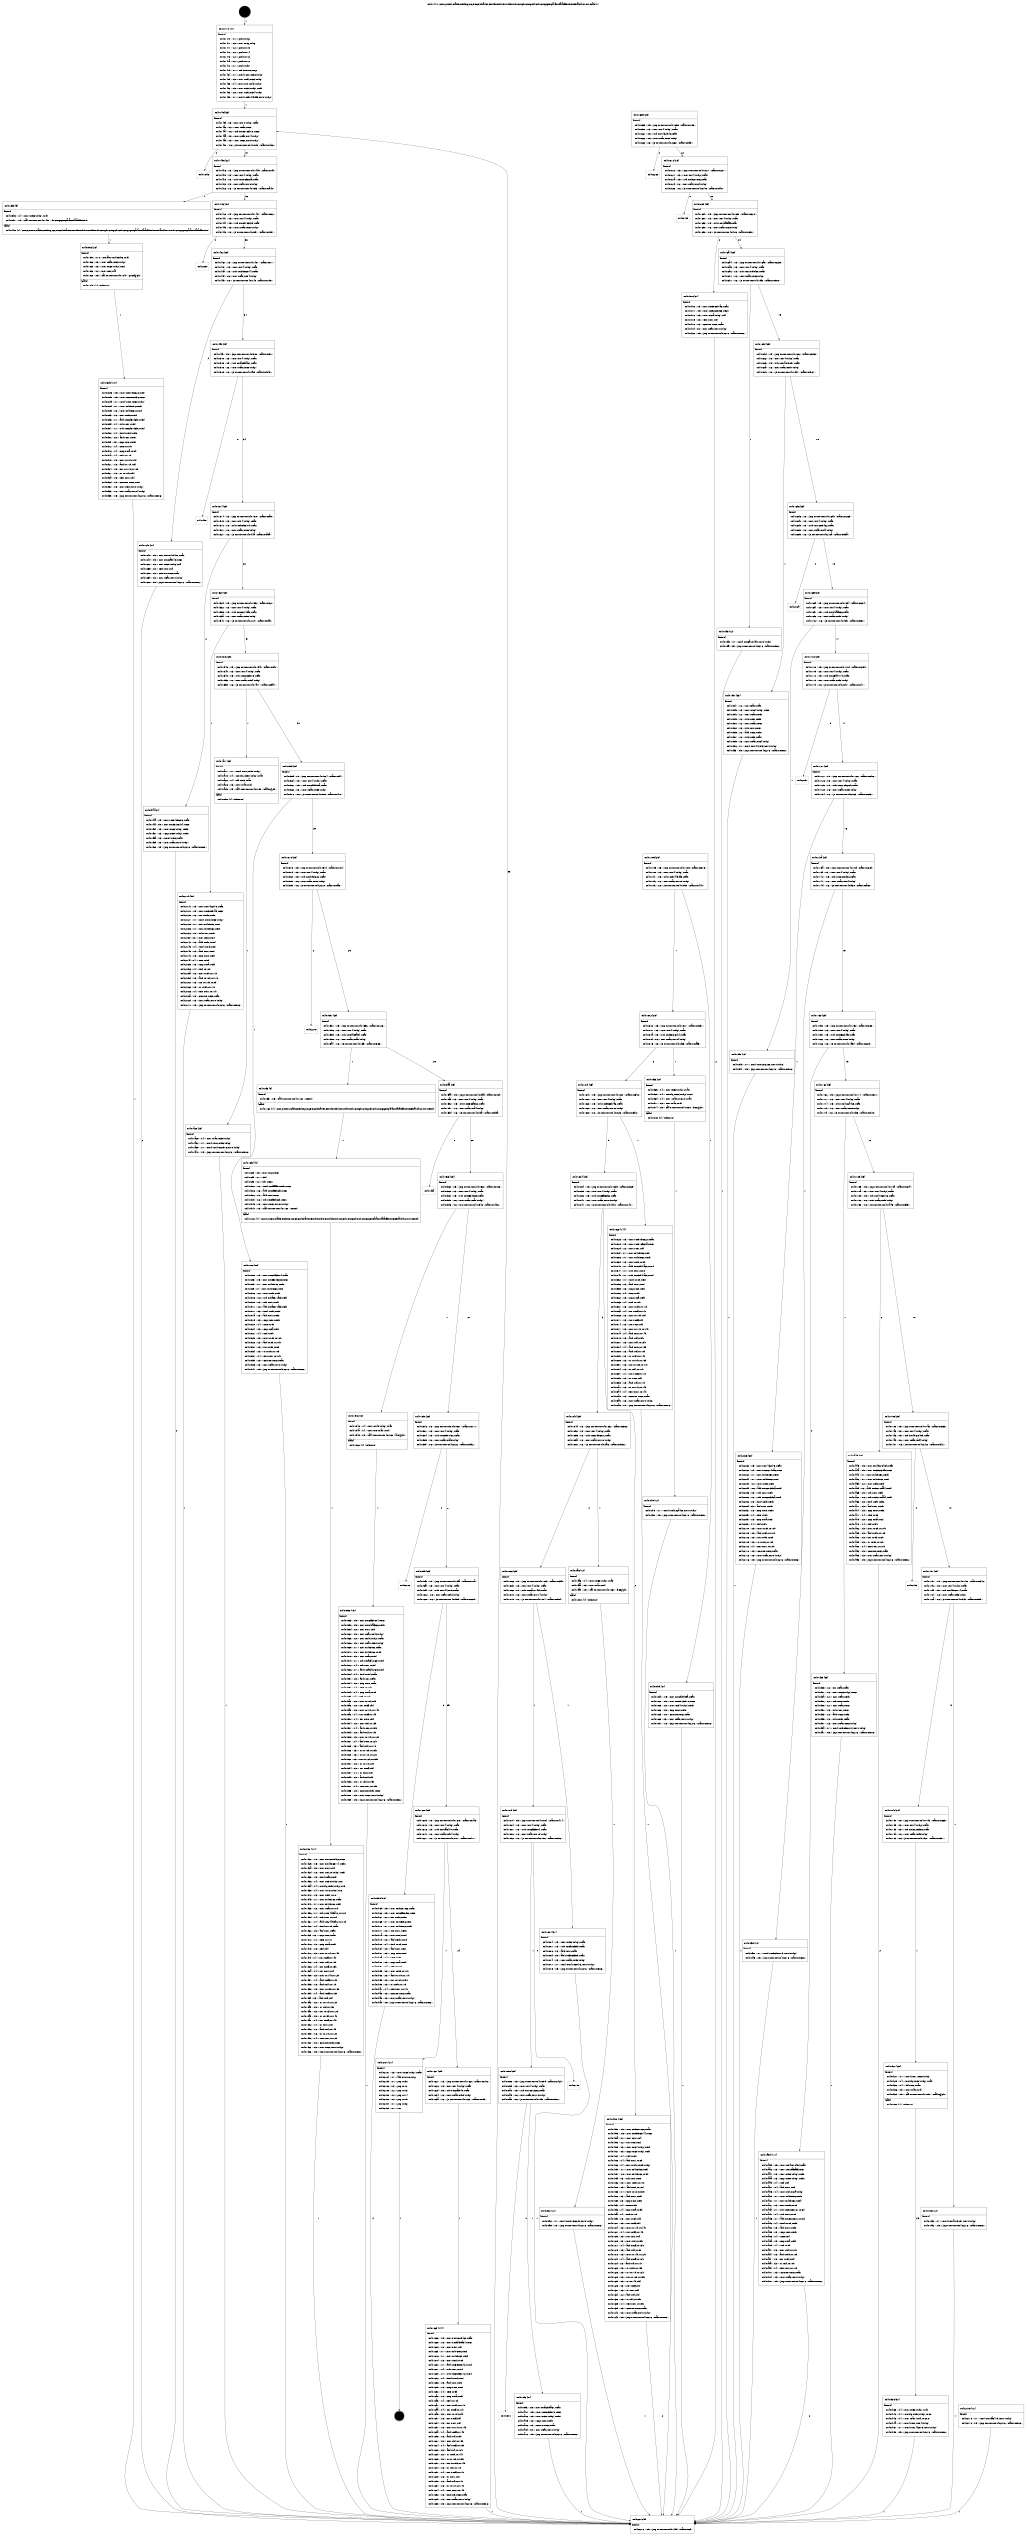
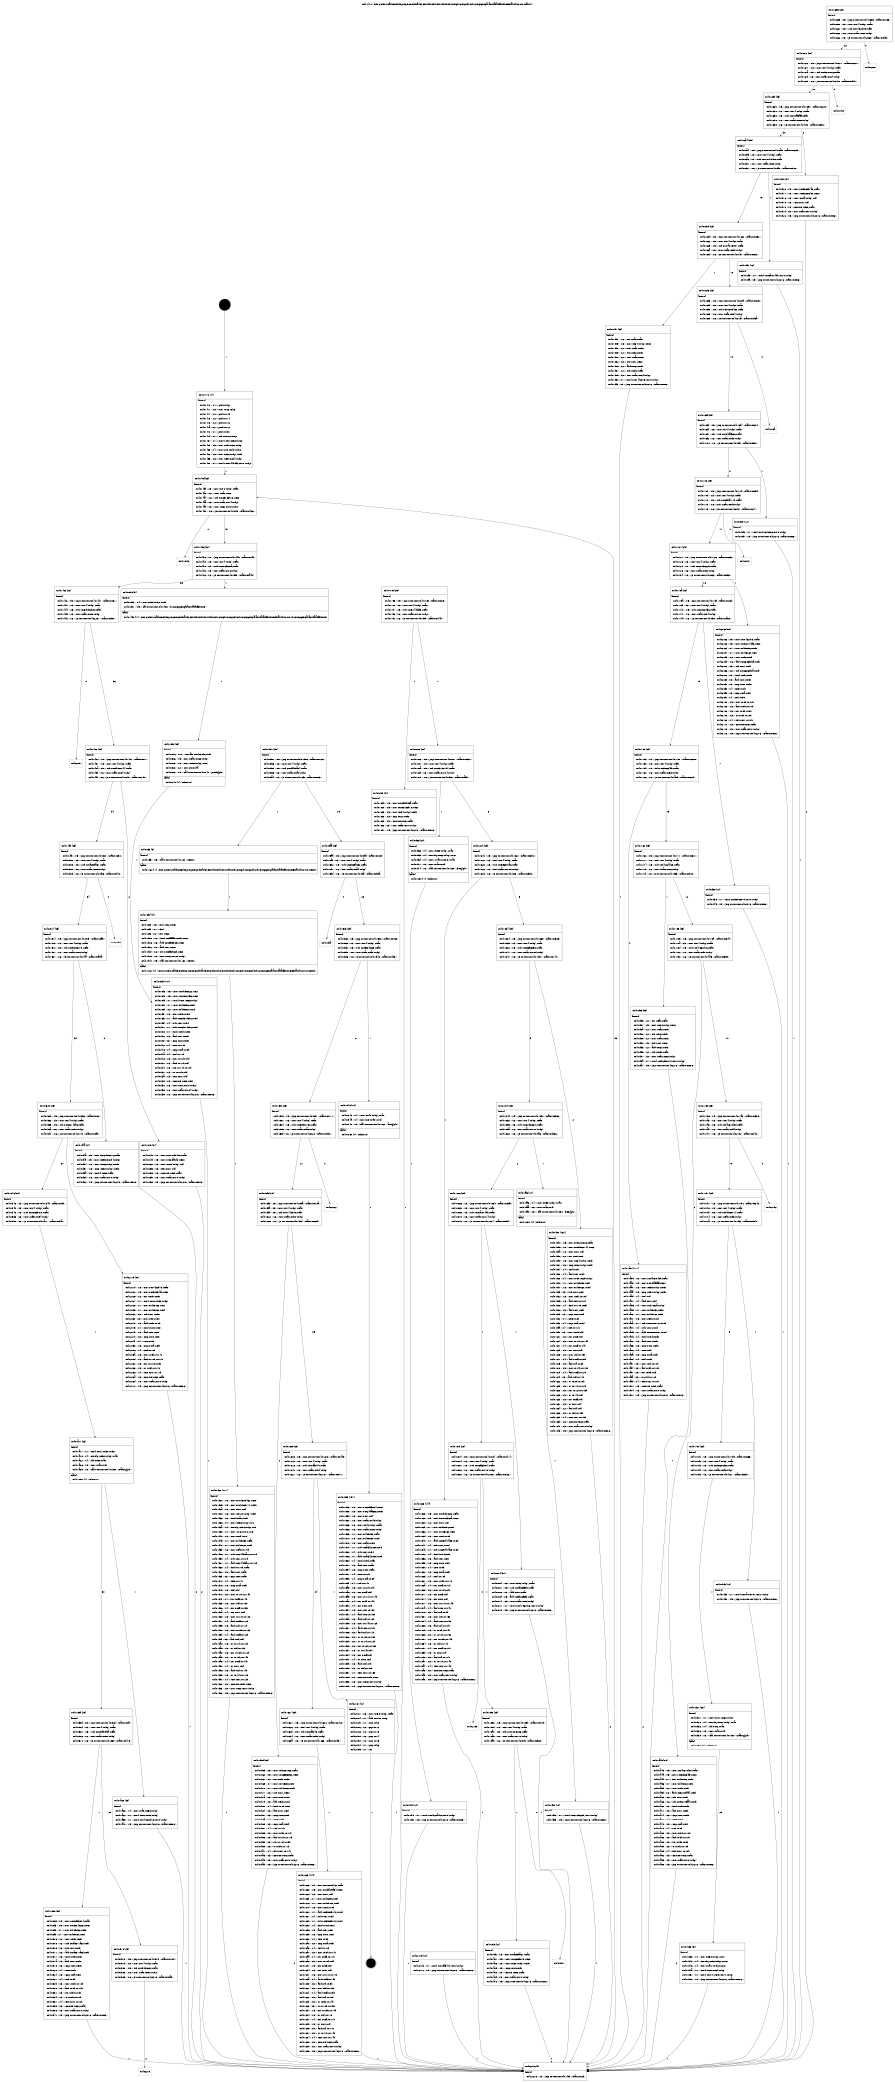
(279, 725) -> (101, 1596)
(333, 950) -> none
